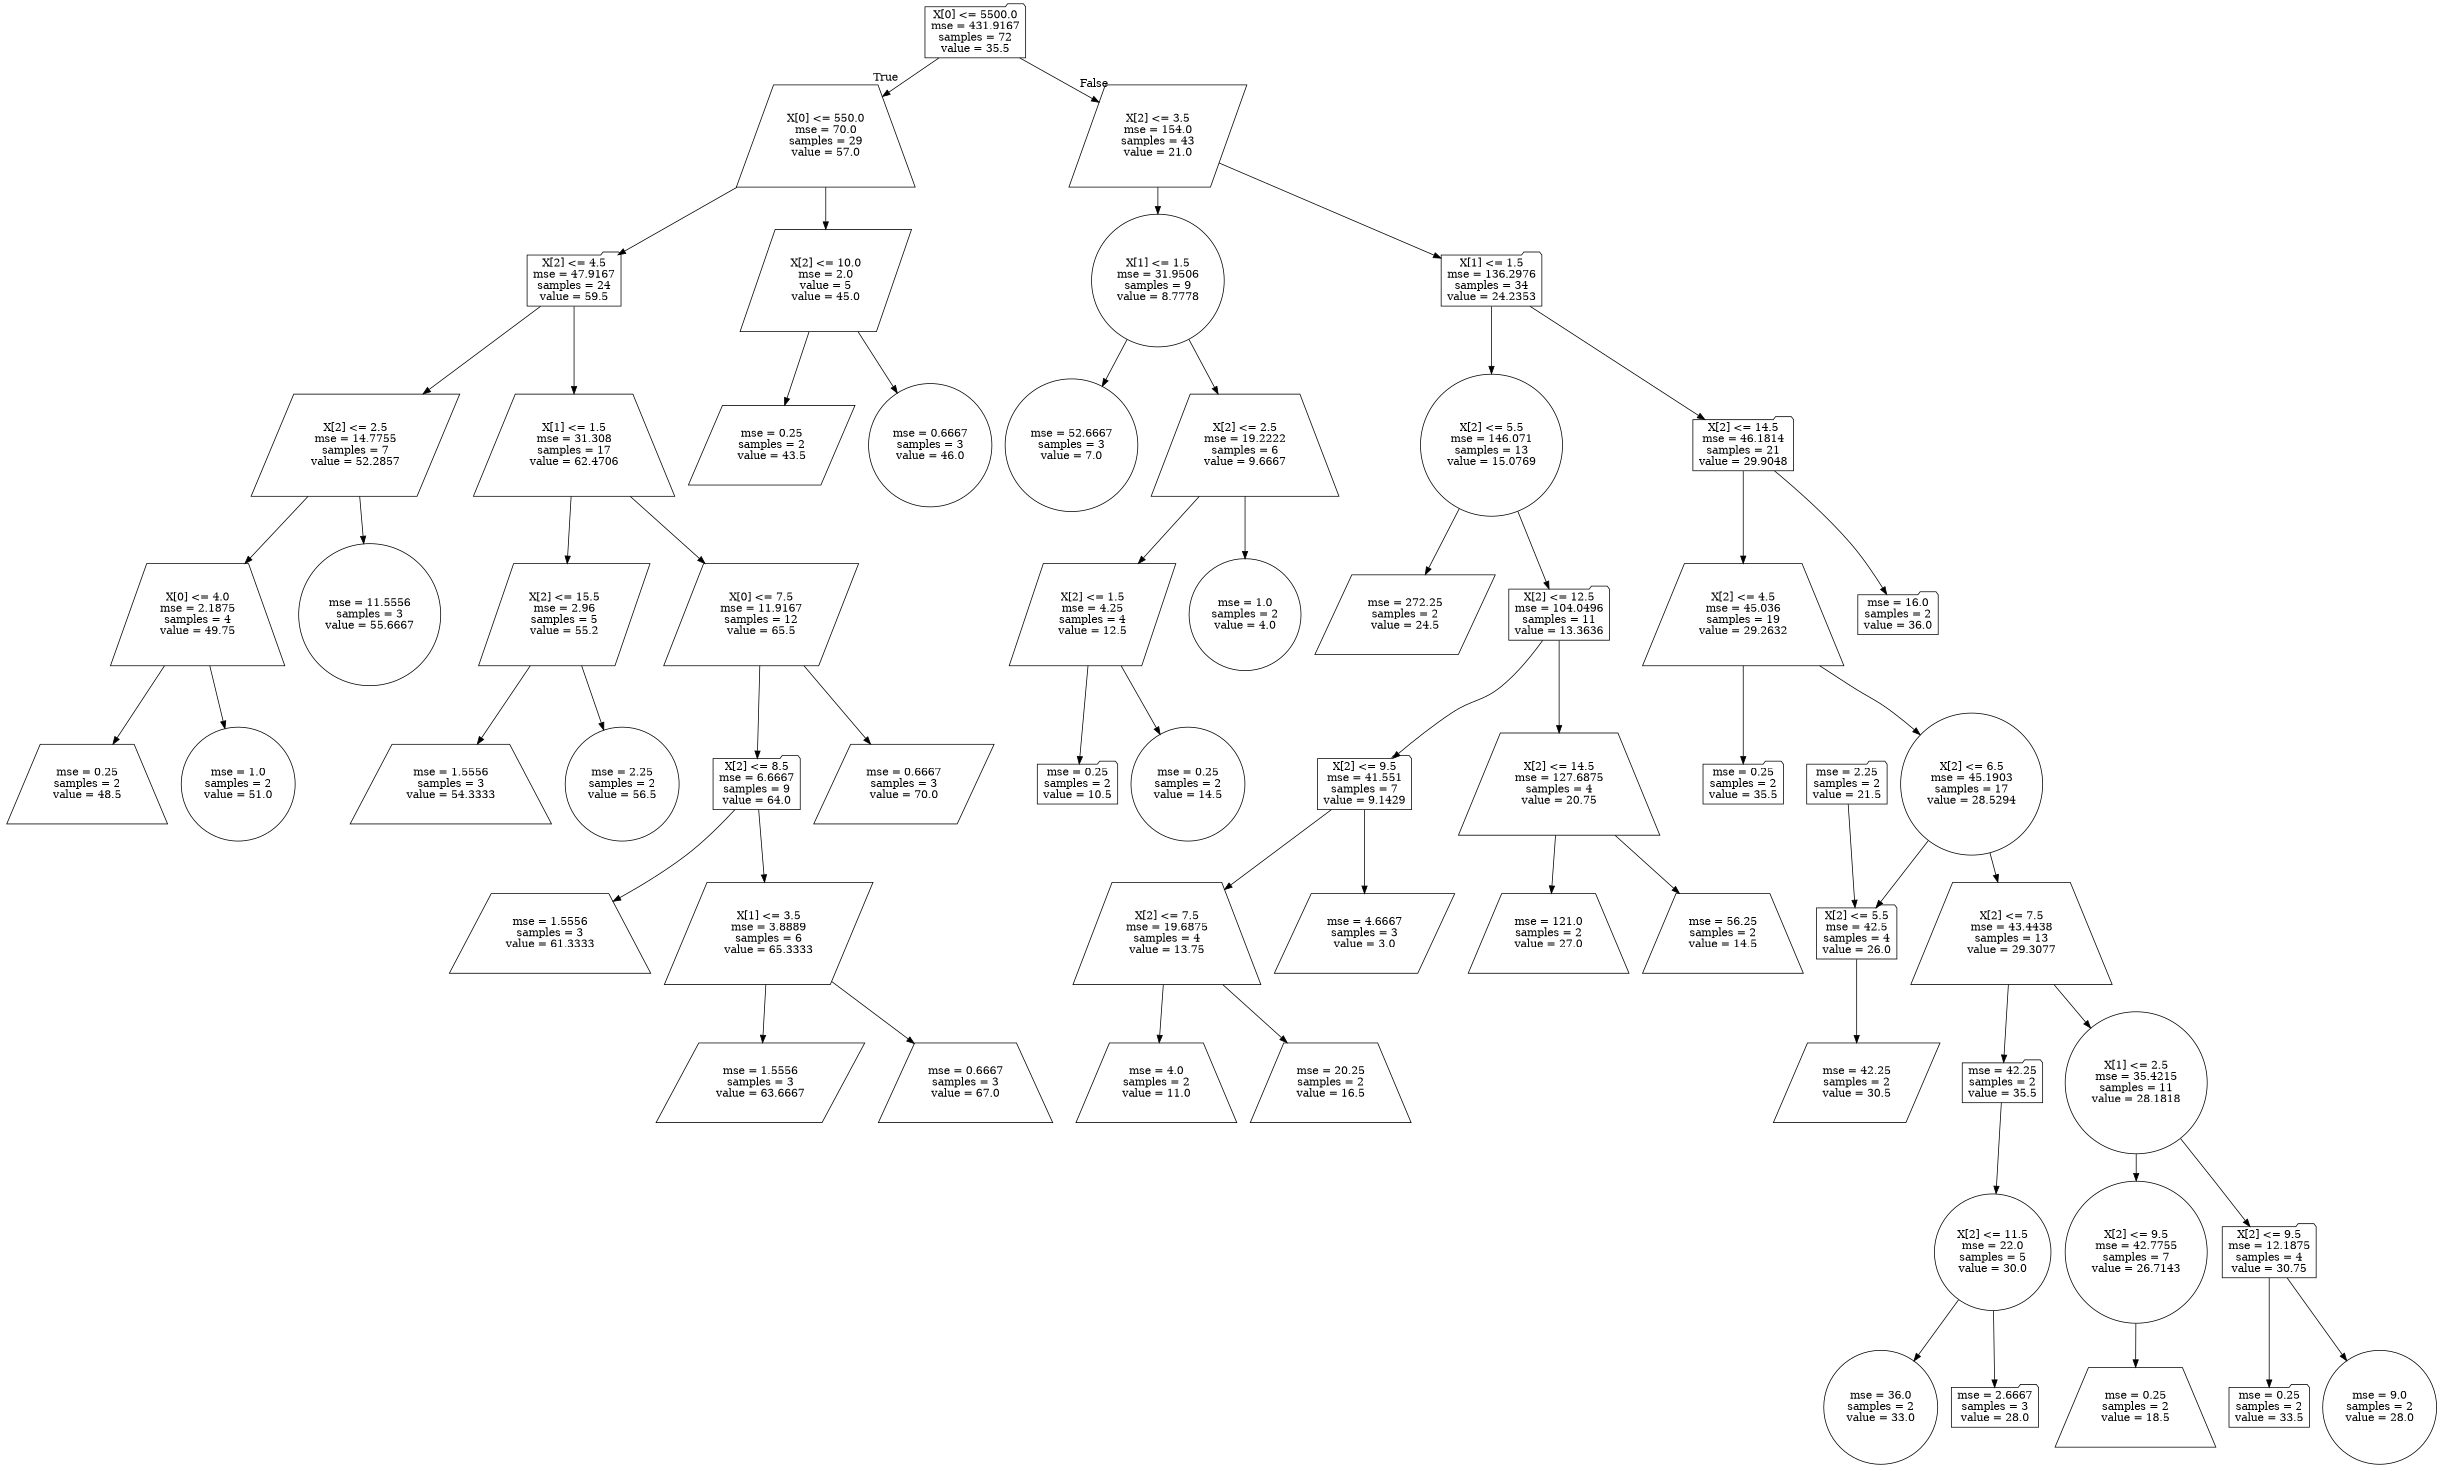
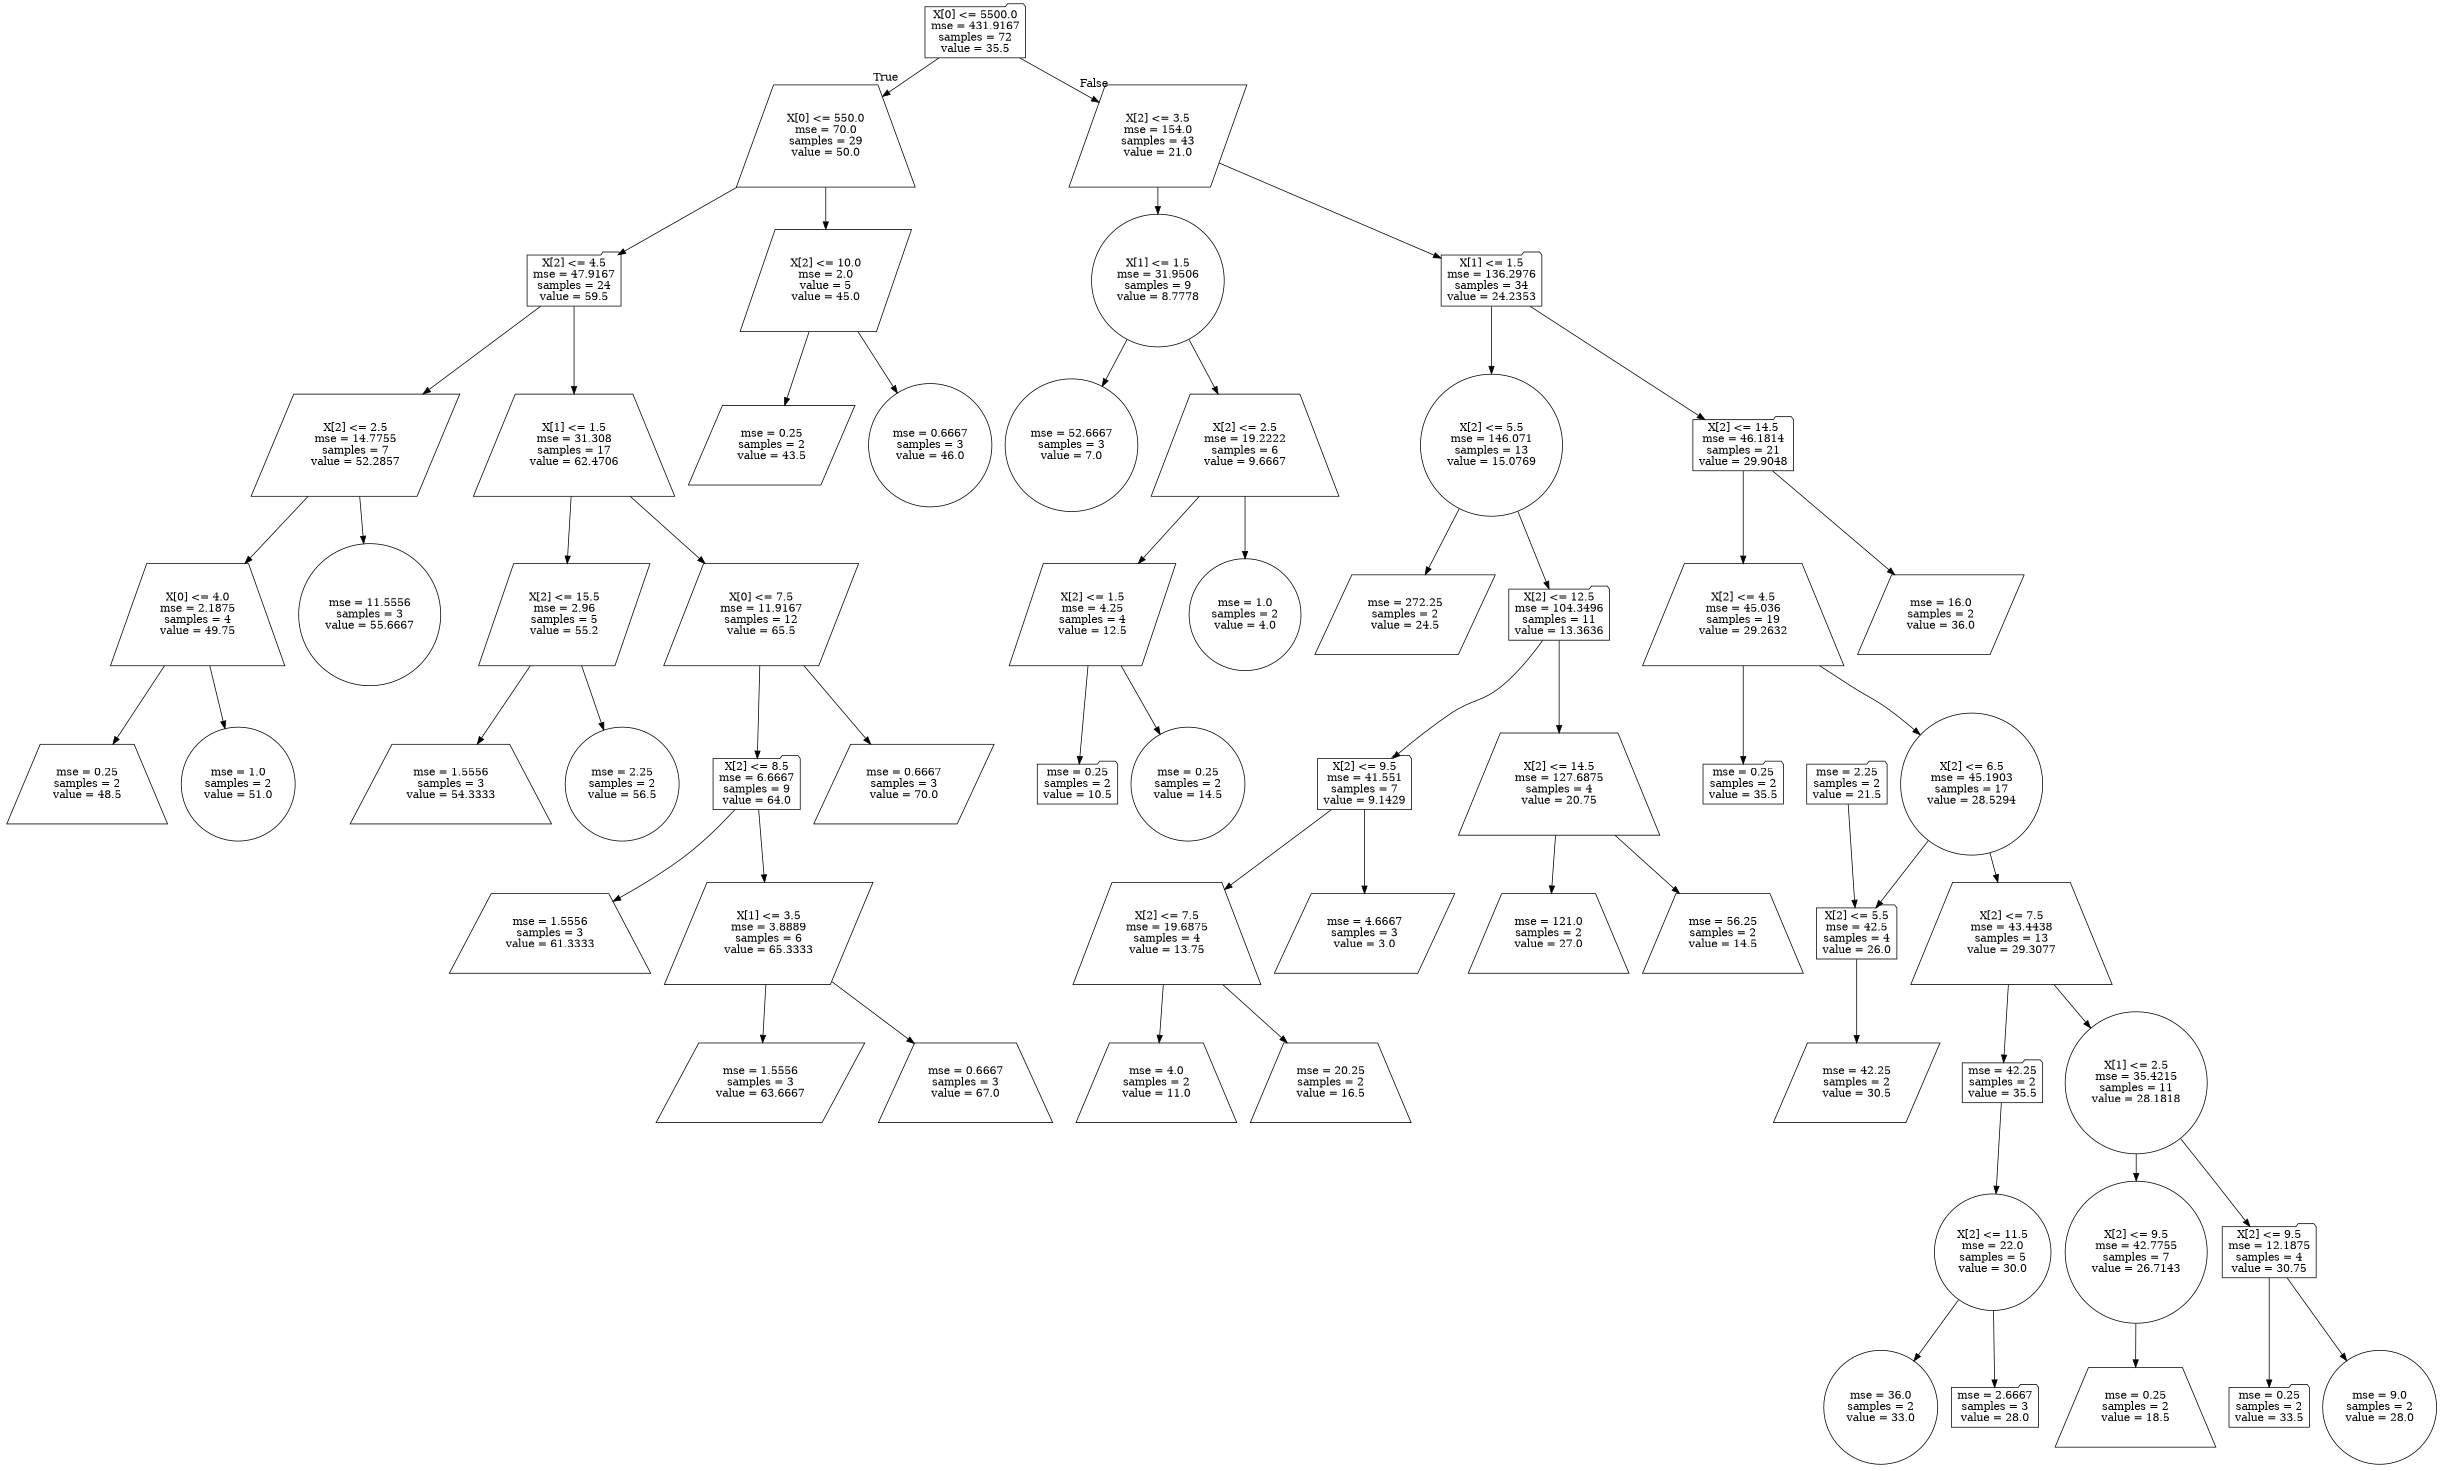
(826, 136) -> (826, 136)
(1559, 615) -> (1559, 615)
(1898, 615) -> (1941, 615)
